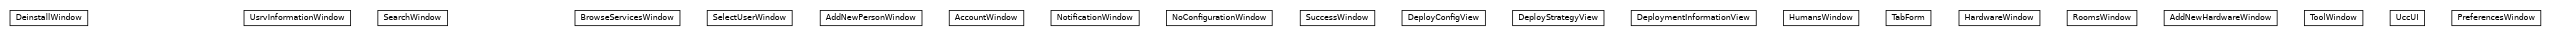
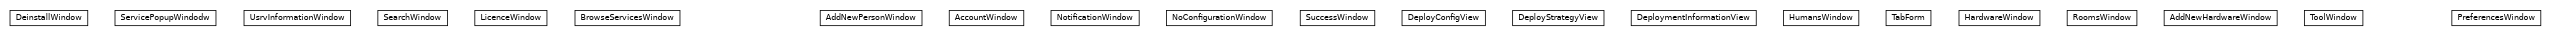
none -> (165, 18)
none -> (511, 18)
(750, 18) -> none
(2407, 18) -> none
